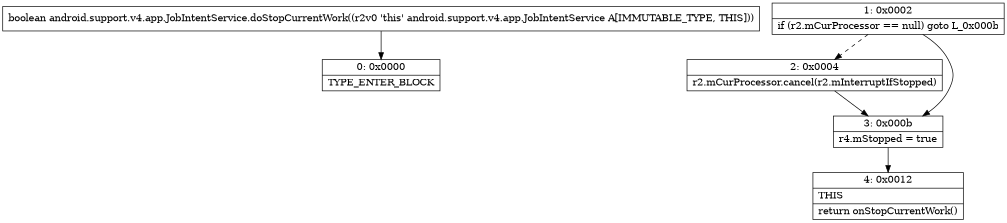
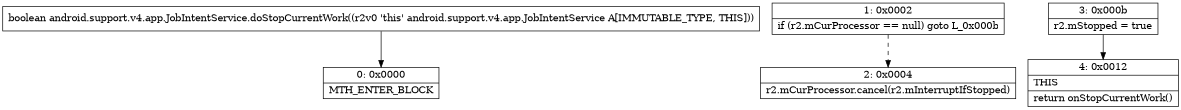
(953, 72) -> none
(381, 83) -> (381, 91)
(849, 101) -> none
(888, 139) -> (1103, 26)
